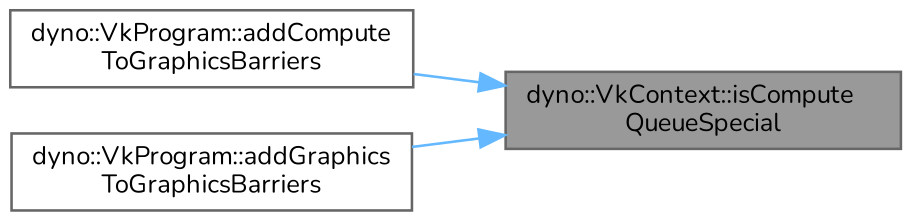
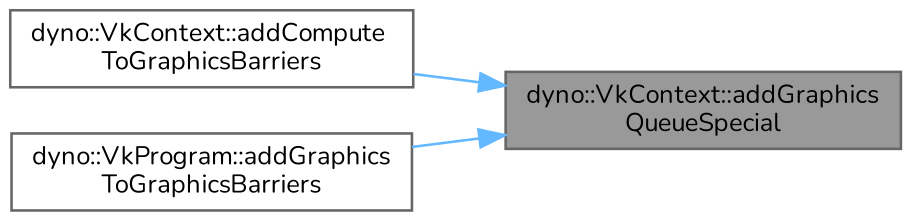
(212, 49) -> (212, 49)
(703, 110) -> (703, 110)
